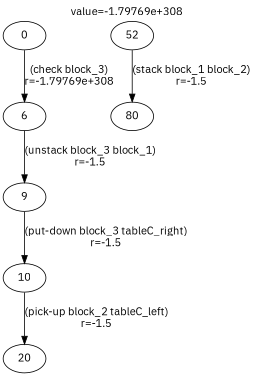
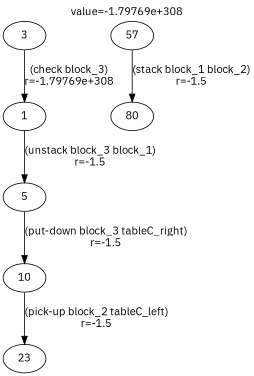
(25, 36) -> (25, 36)
(132, 36) -> (132, 36)
(25, 116) -> (25, 116)
(25, 197) -> (25, 197)
(25, 359) -> (25, 359)
